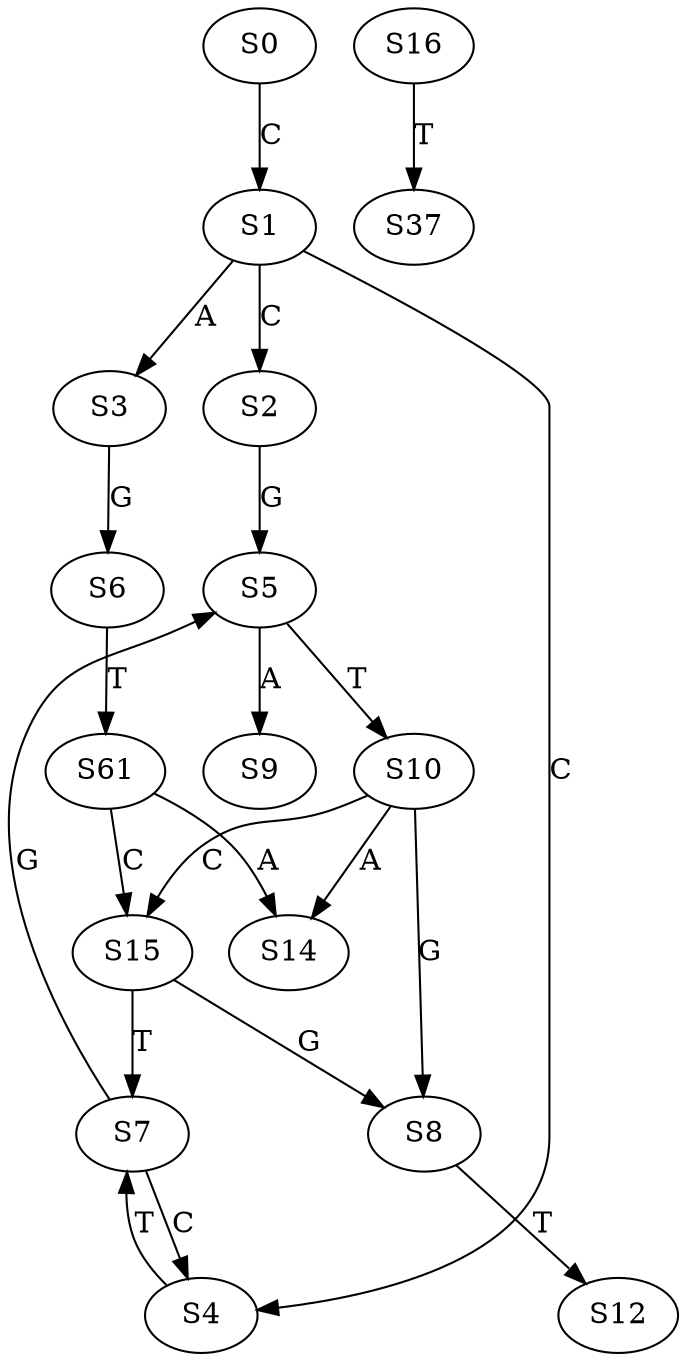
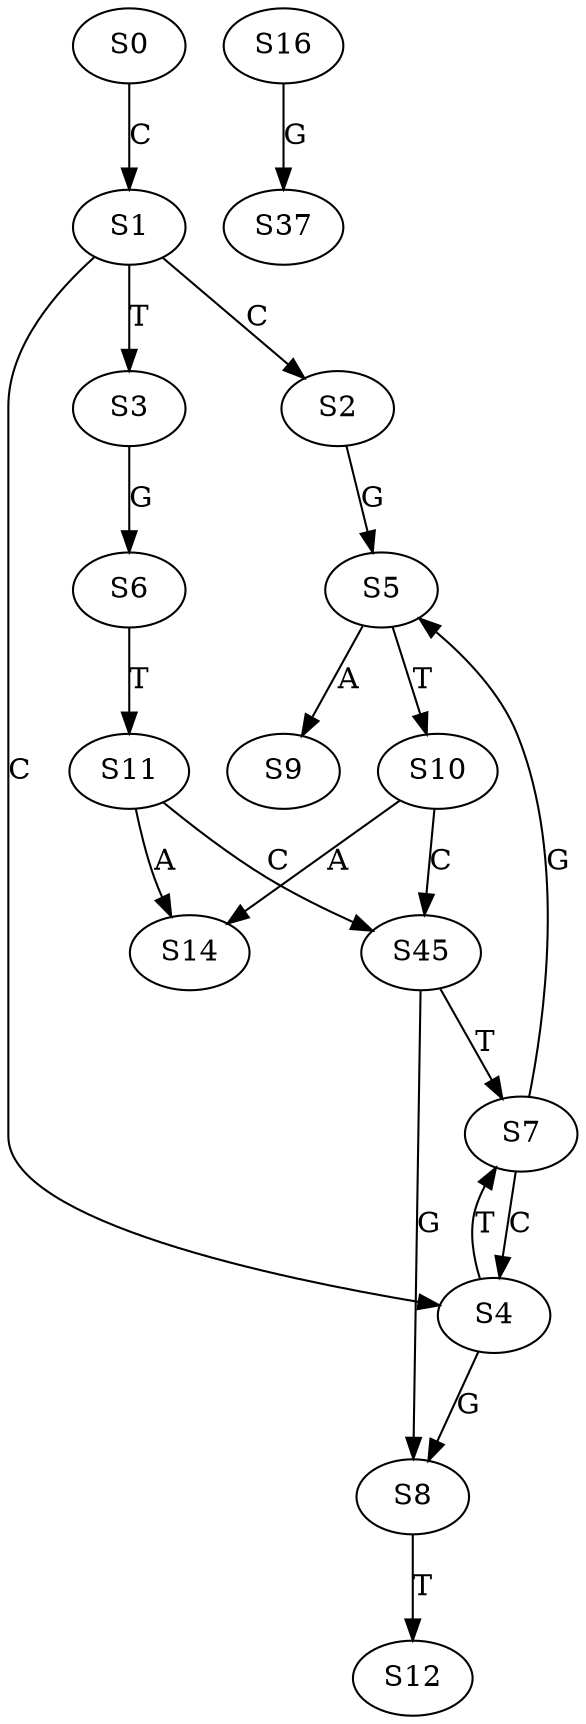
(424, 137) -> (296, 137)
(205, 318) -> (140, 318)
(105, 771) -> (129, 771)
(419, 942) -> (458, 1397)
(132, 953) -> (421, 953)
